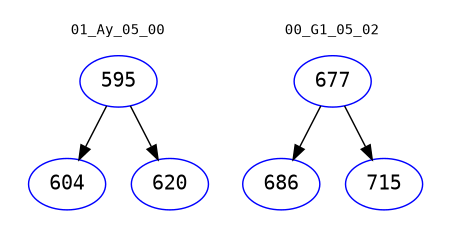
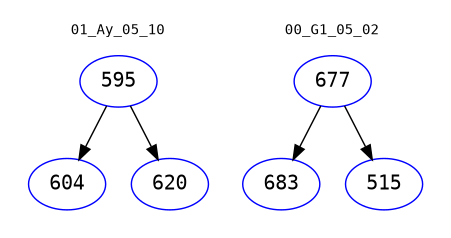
(119, 31) -> (119, 31)
(281, 184) -> (281, 184)
(384, 184) -> (384, 184)
